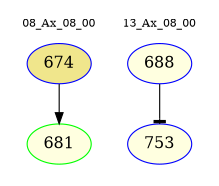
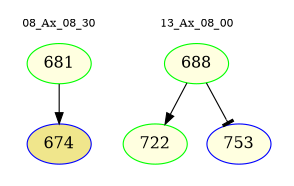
(59, 24) -> (59, 24)
(160, 64) -> (197, 64)
(59, 98) -> (59, 98)
none -> (155, 144)
